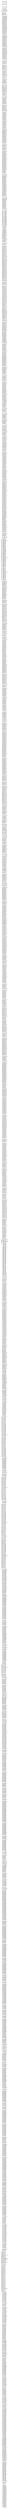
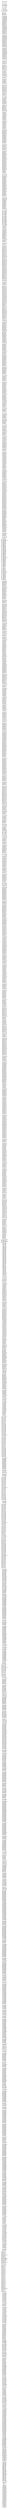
none -> (4, 6)
